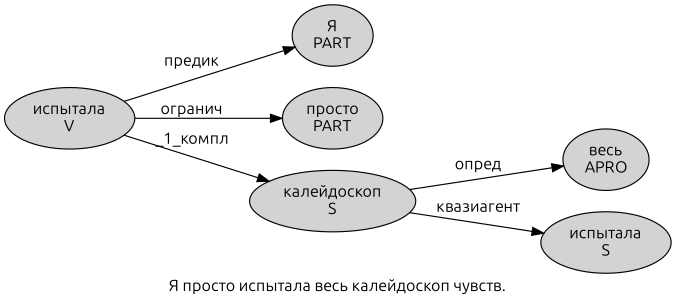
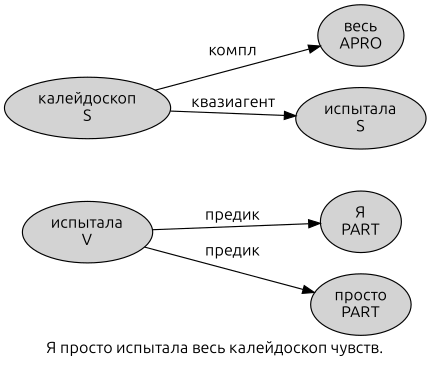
(192, 110) -> (233, 251)
(191, 156) -> none
(478, 165) -> (233, 51)
